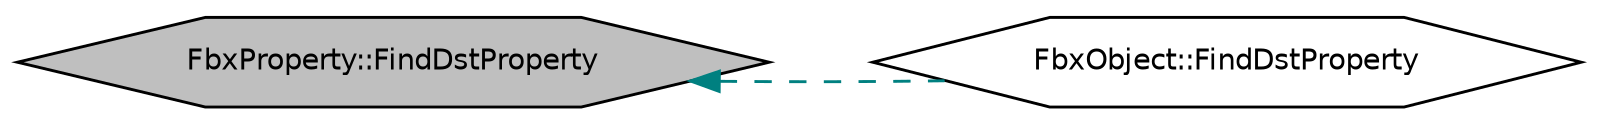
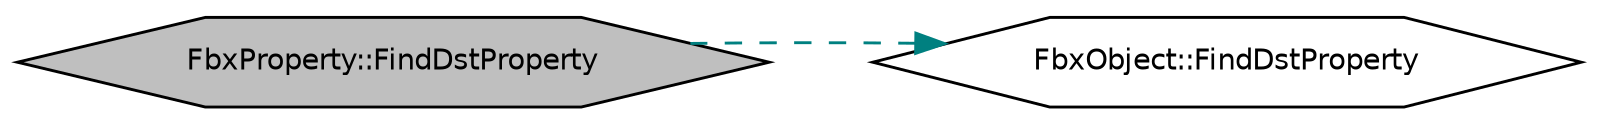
(832, 82) -> (803, 43)
